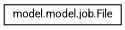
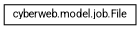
(63, 15) -> (70, 15)
